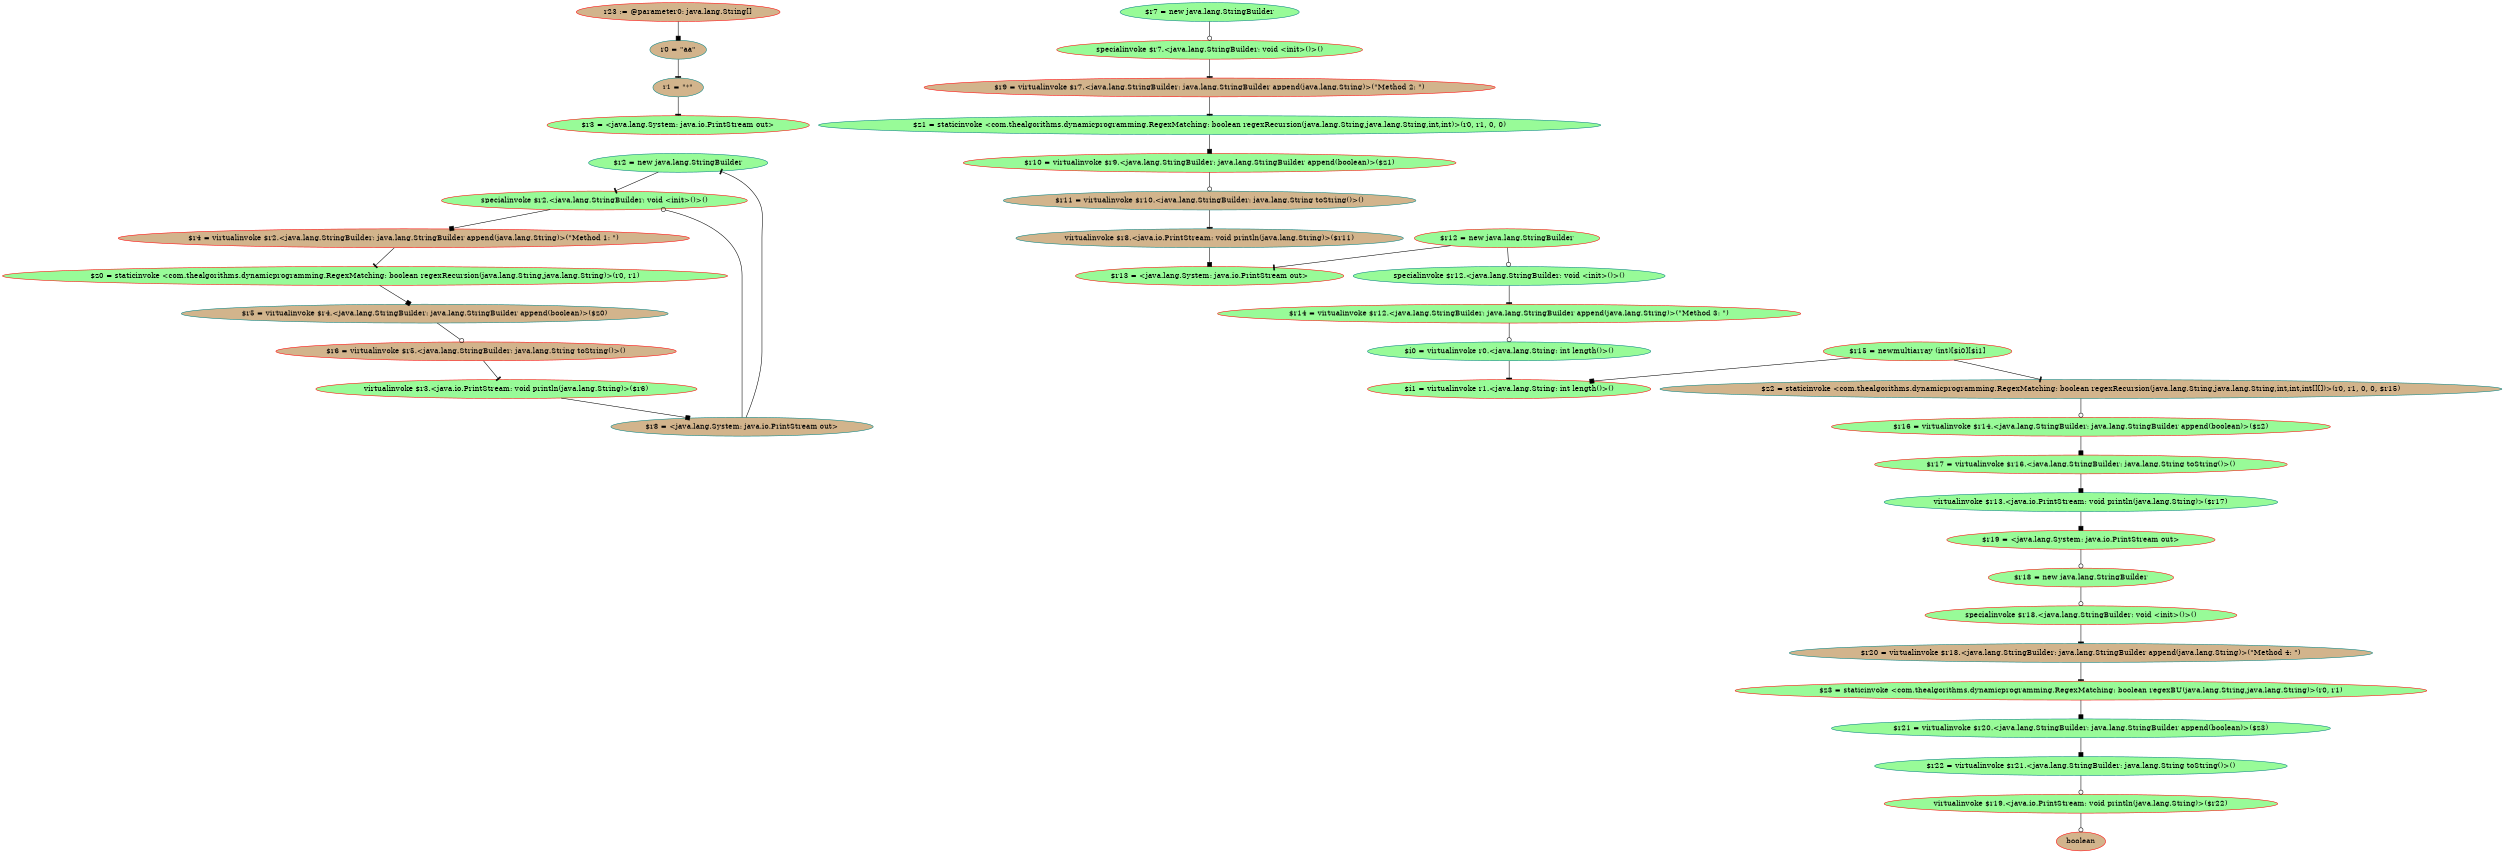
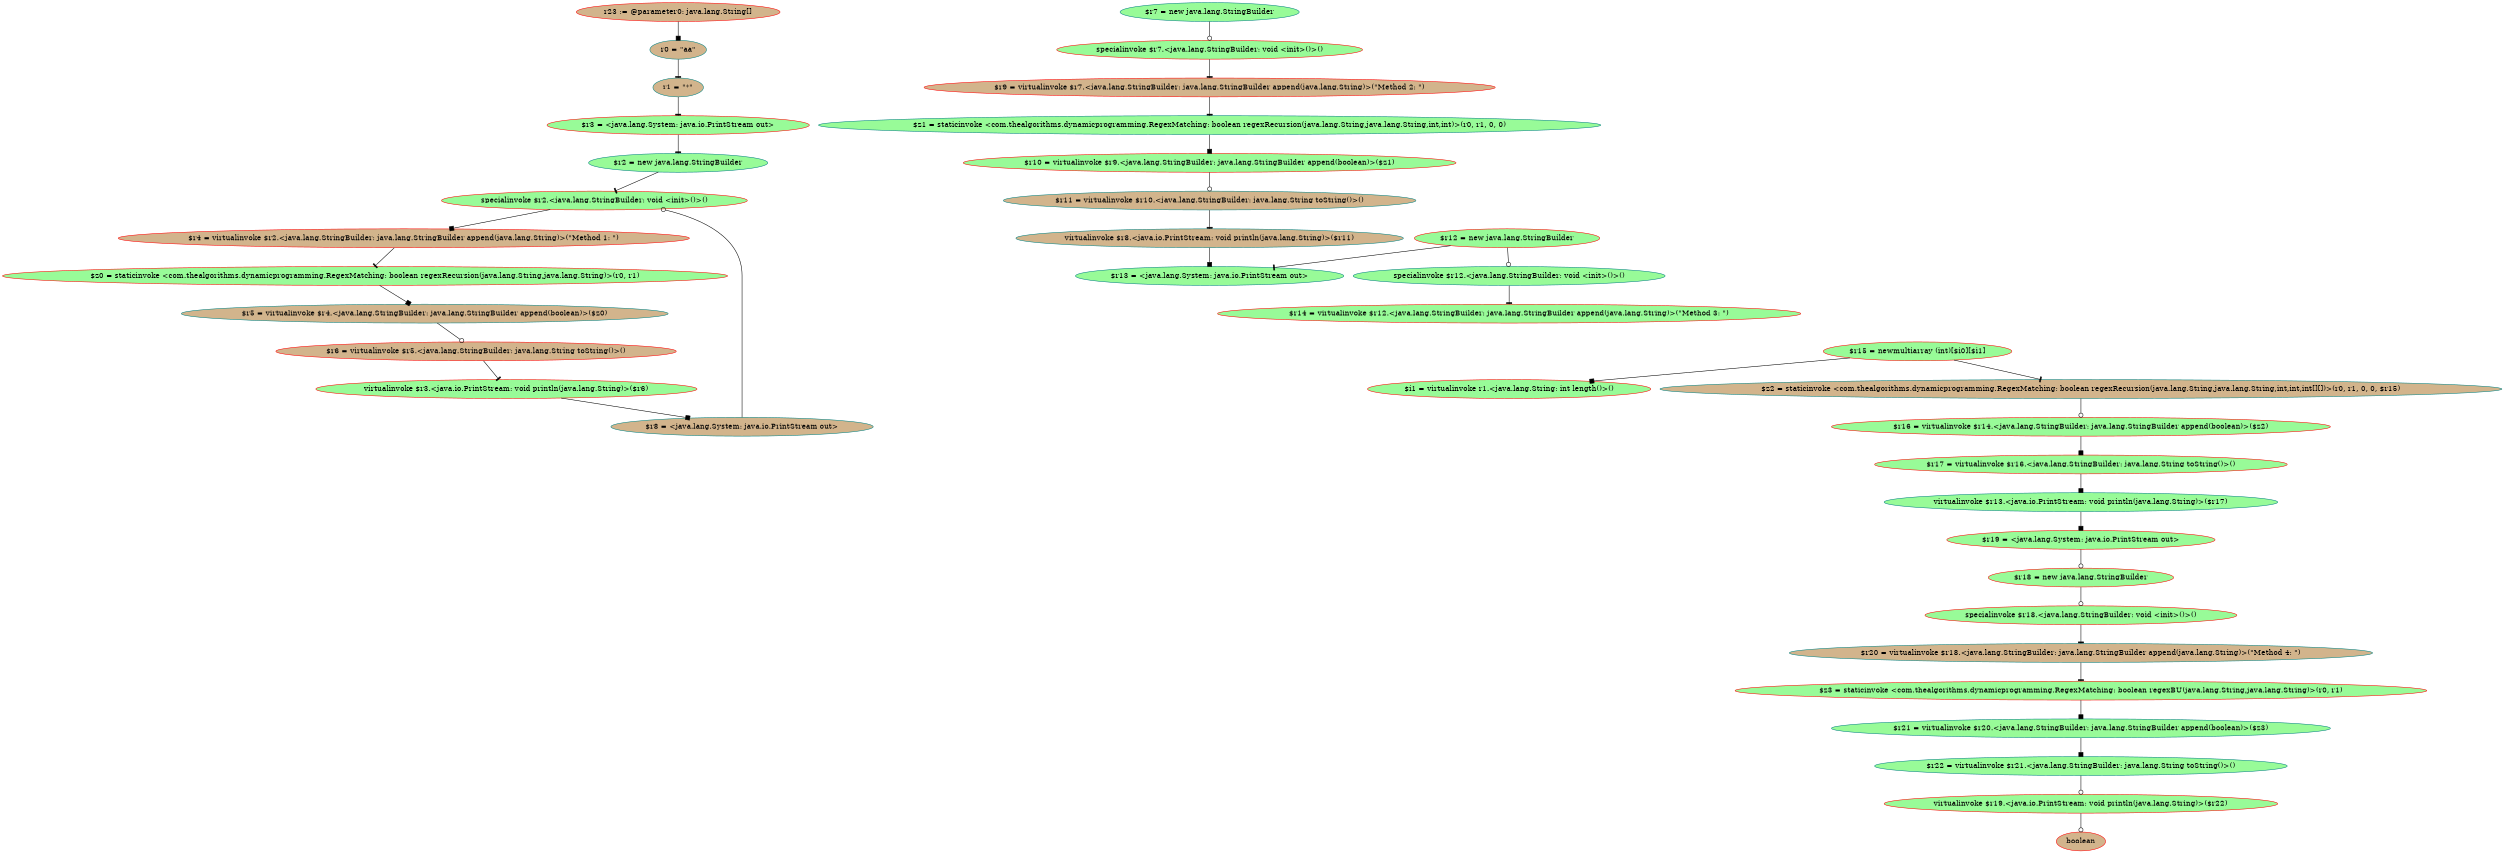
(1210, 276) -> (1210, 276)
(762, 286) -> (678, 143)
(1509, 351) -> none
